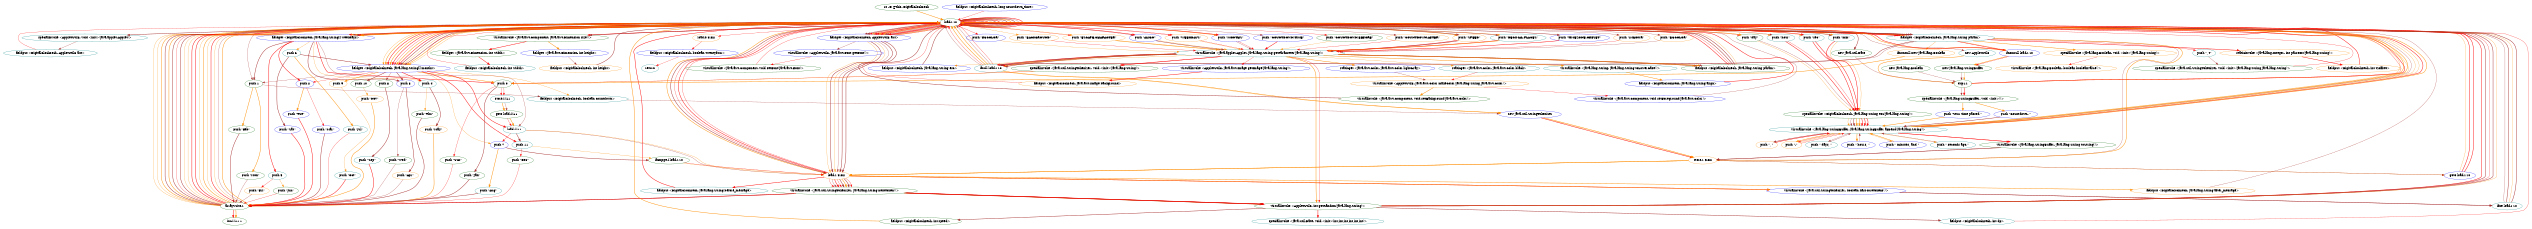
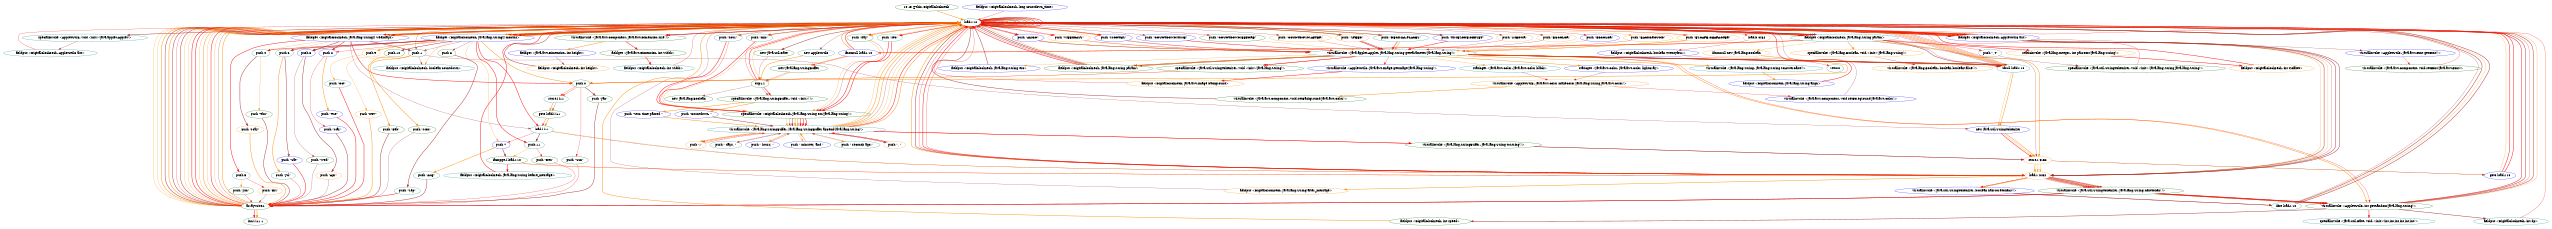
(334, 60) -> (364, 44)
(1936, 76) -> (728, 91)
(1062, 107) -> (1194, 104)
(780, 182) -> (507, 167)
